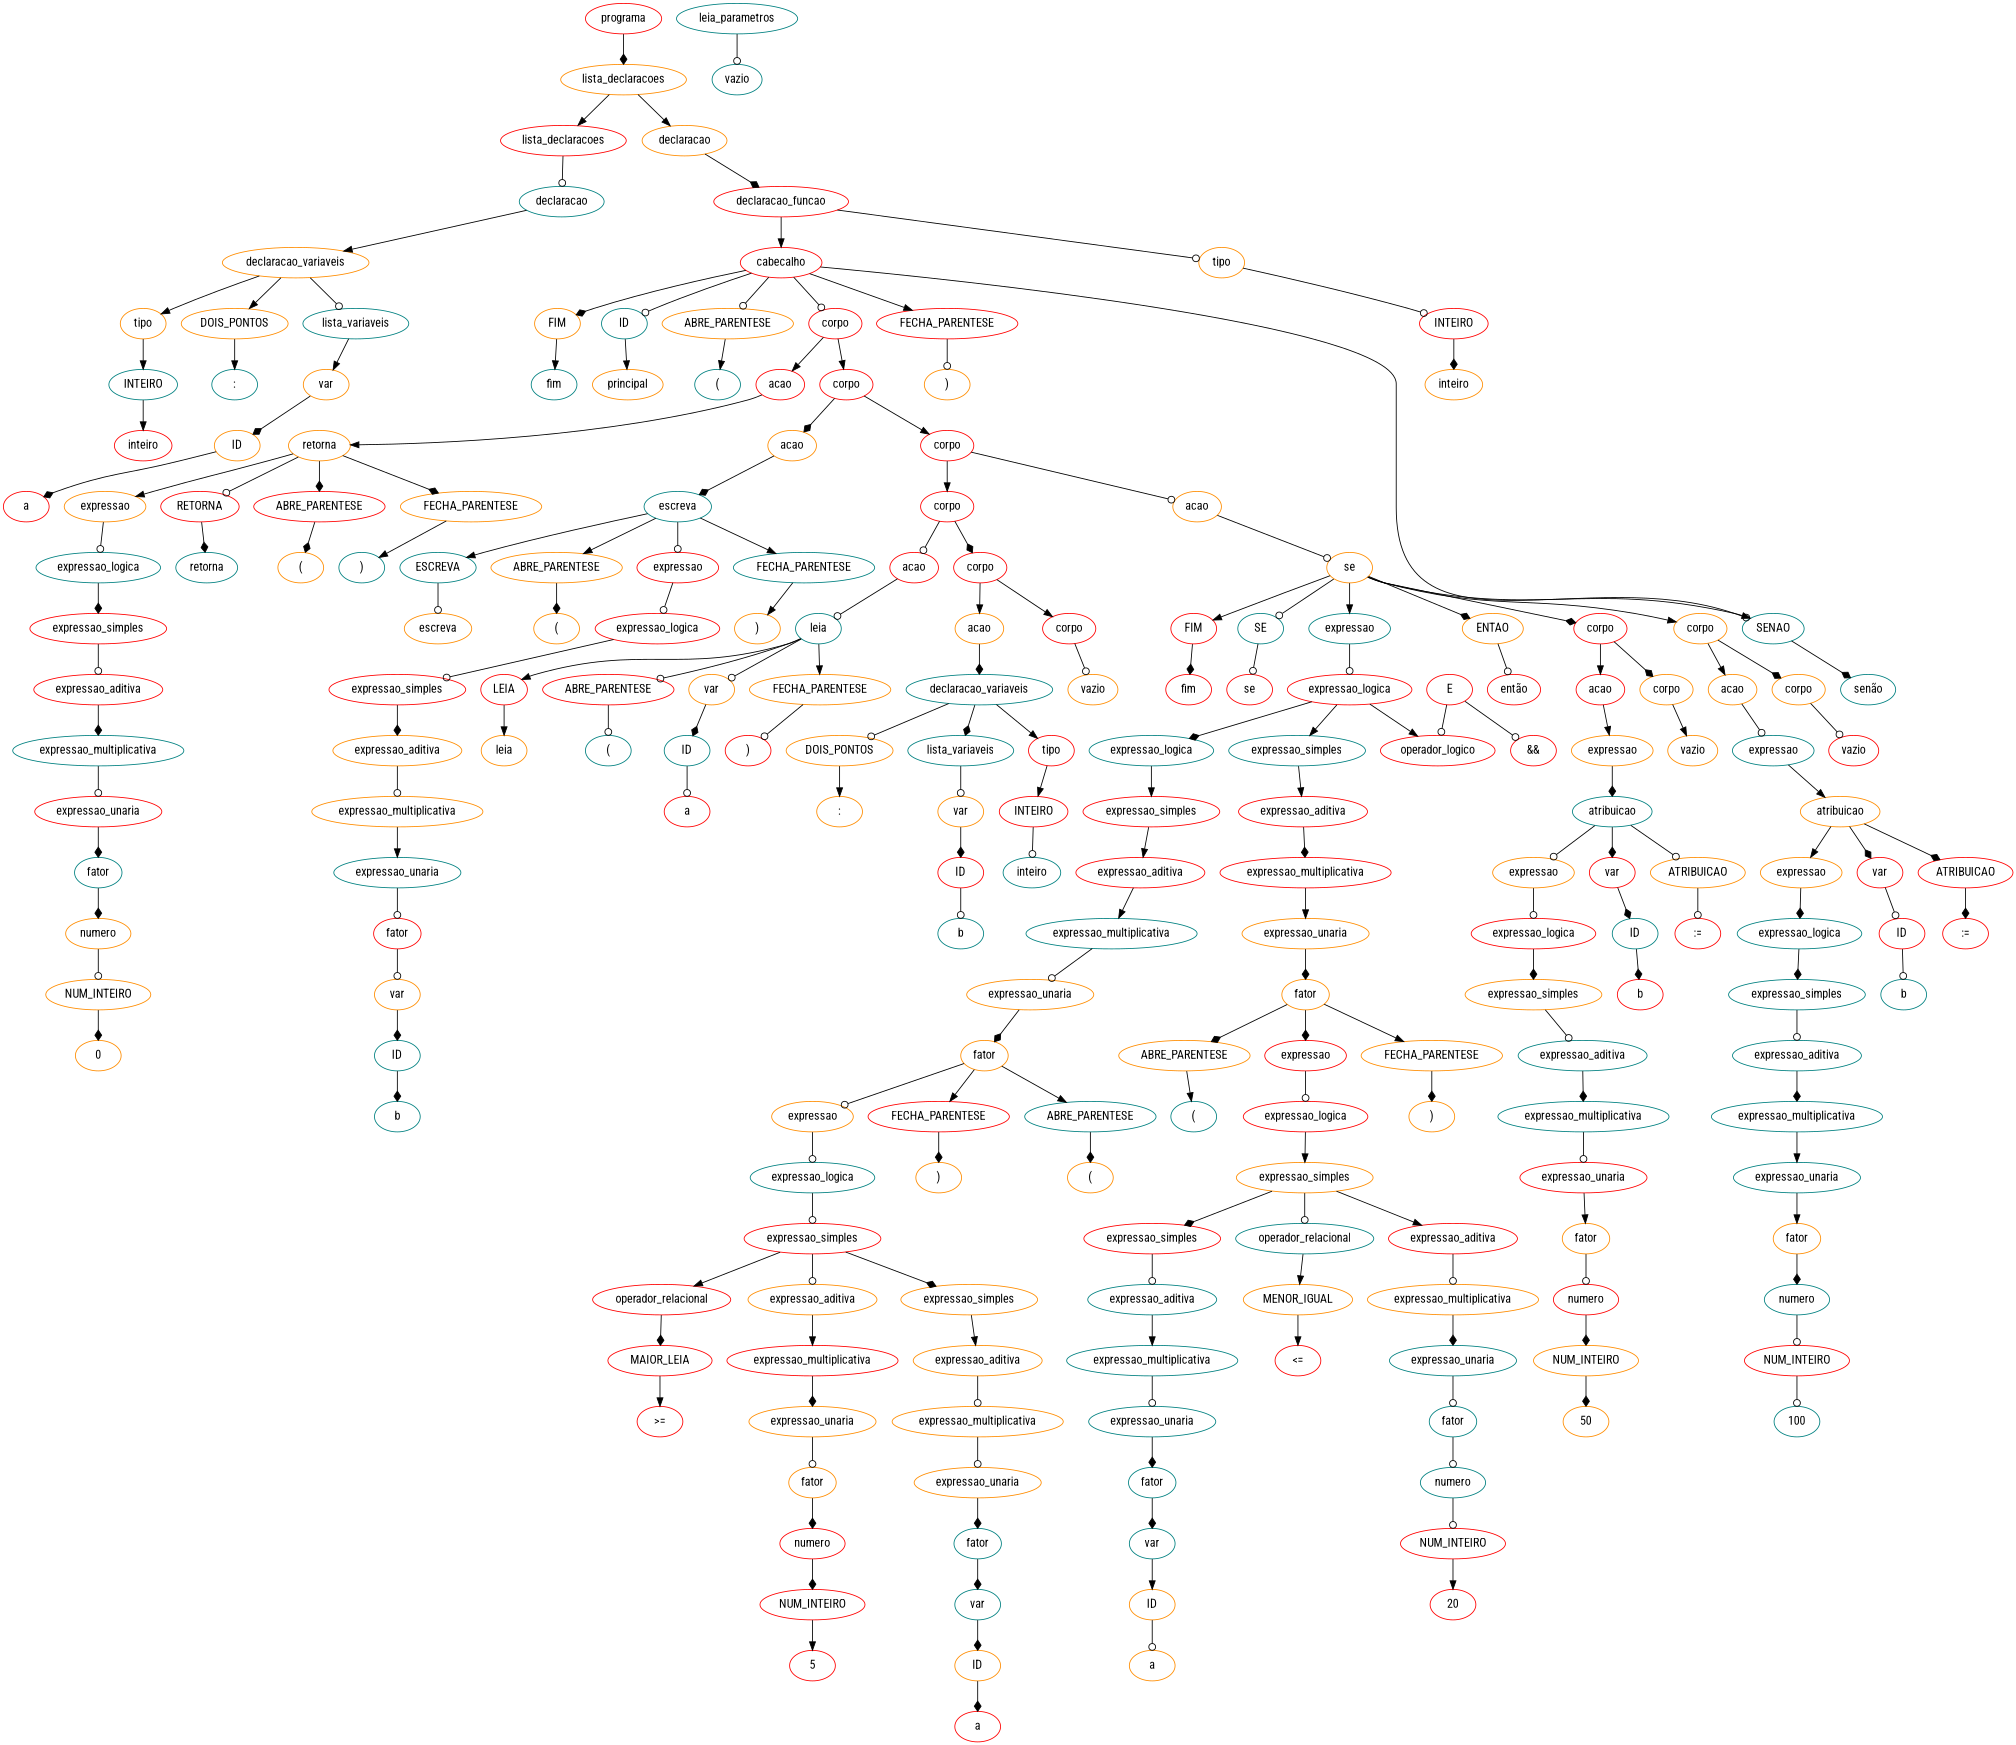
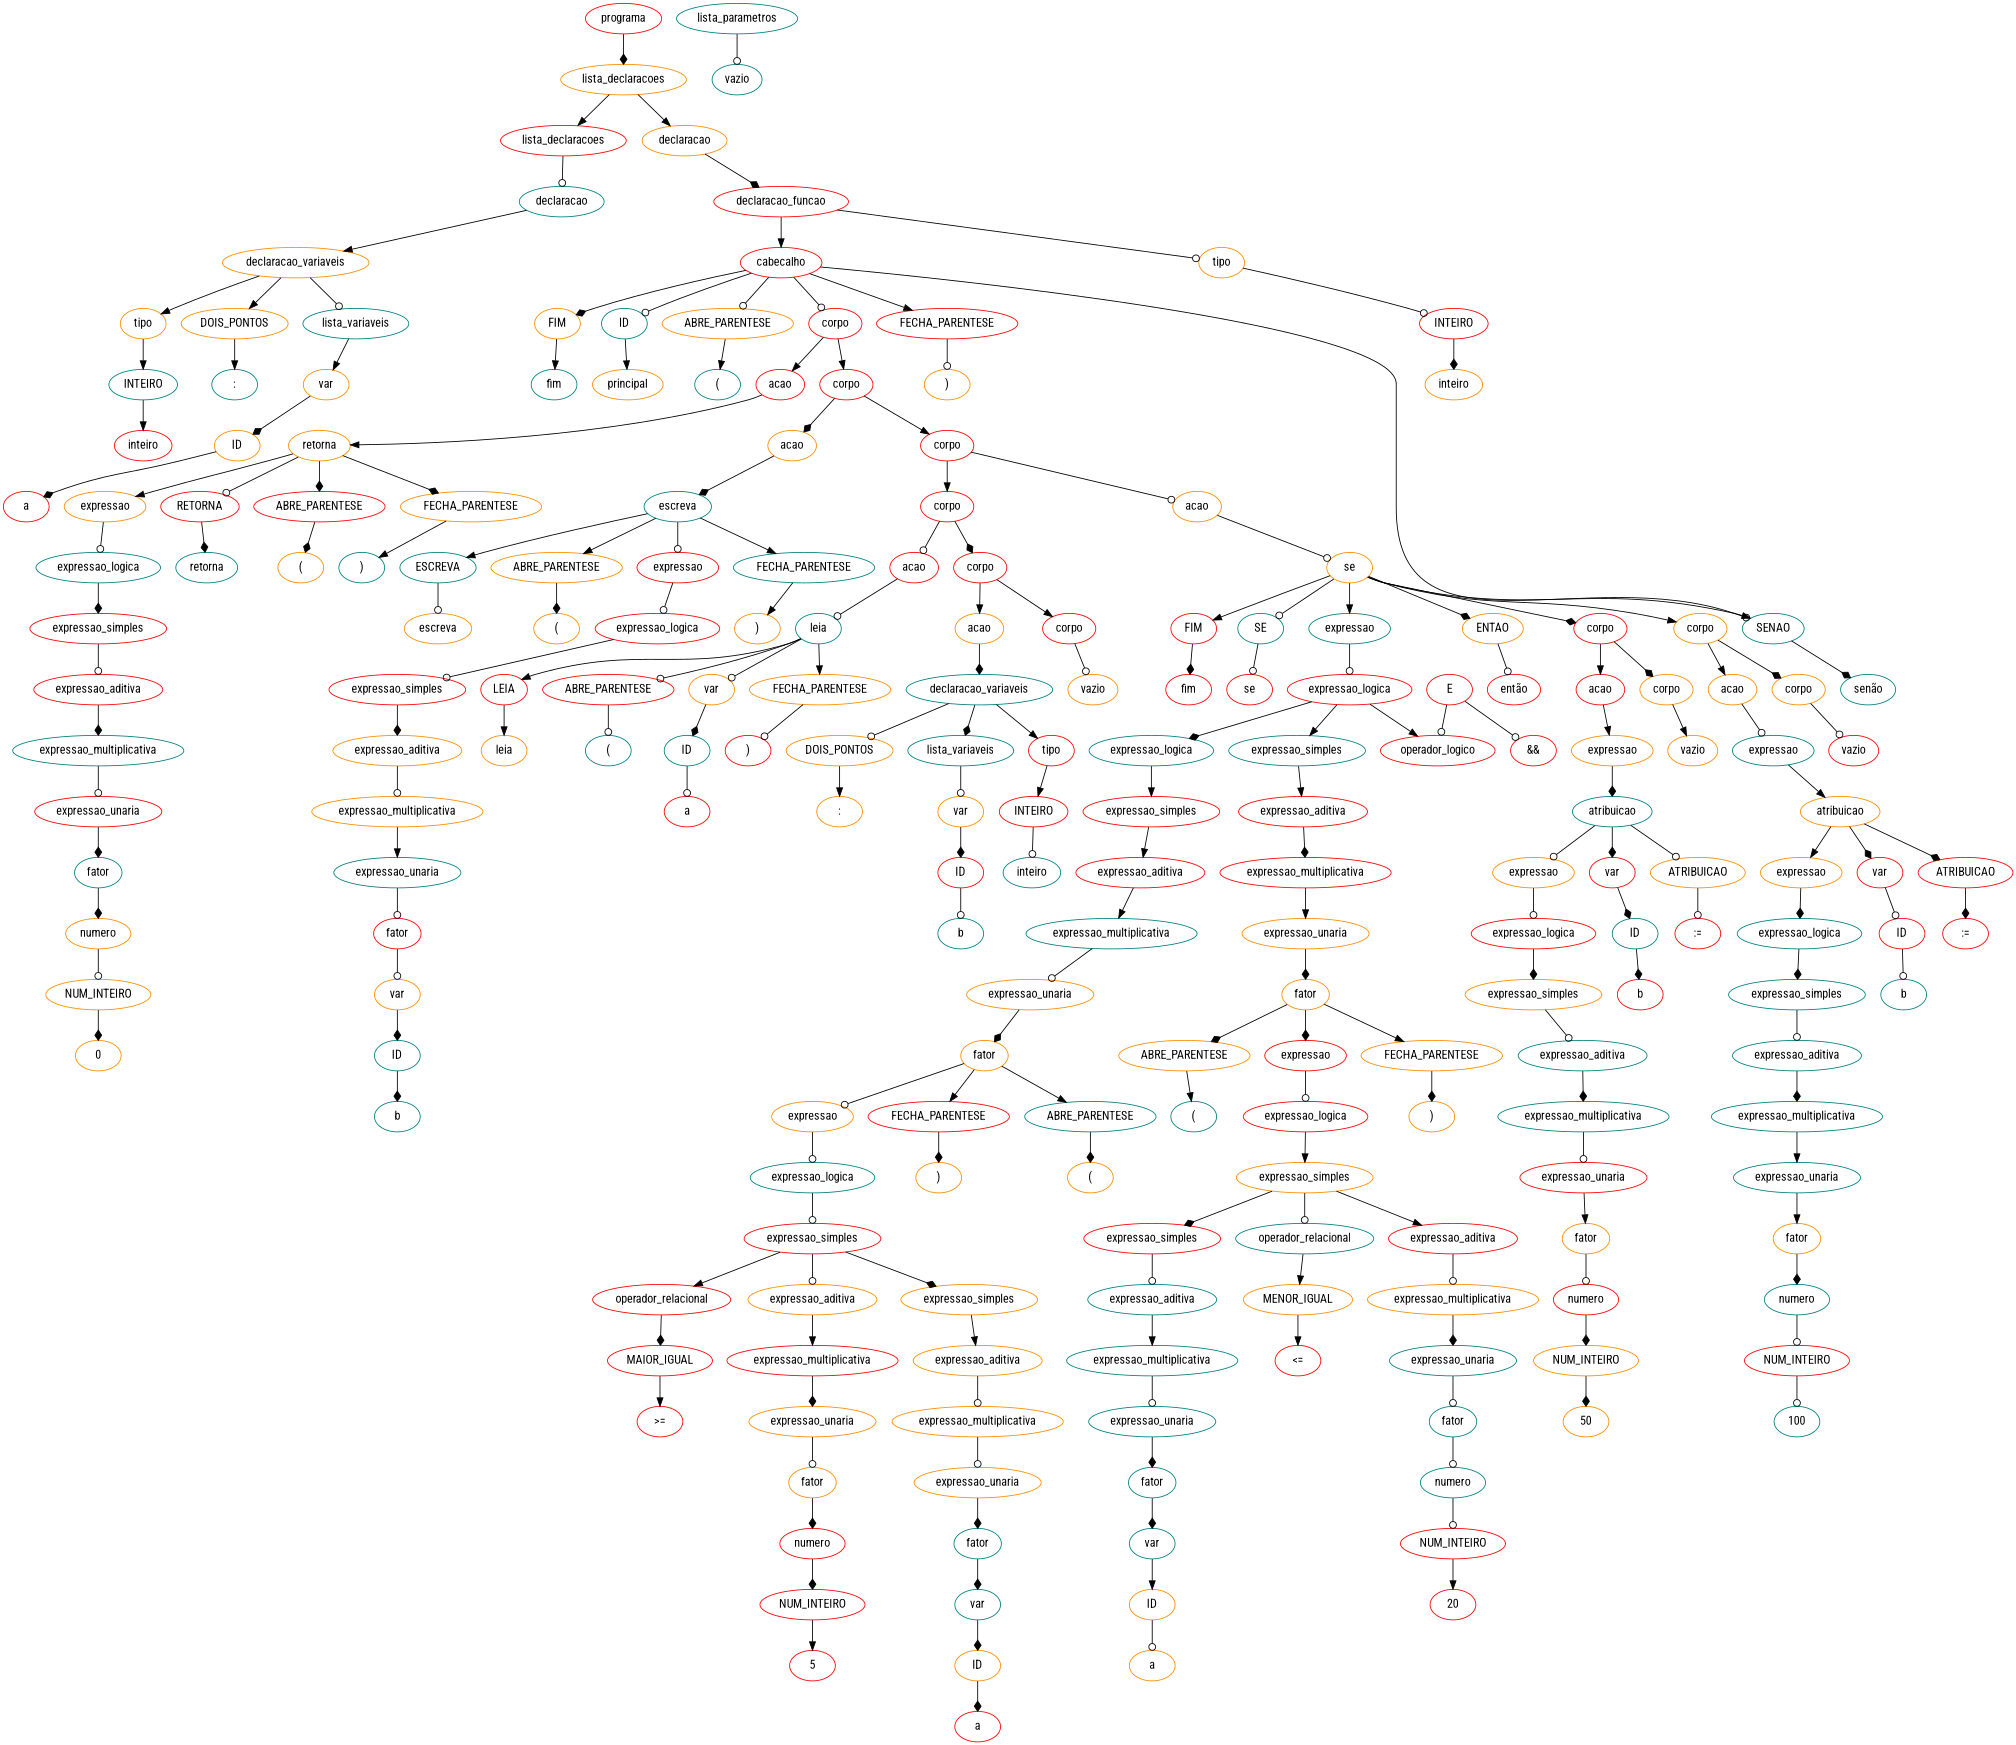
(737, 19) -> (737, 19)
(660, 1361) -> (660, 1361)
